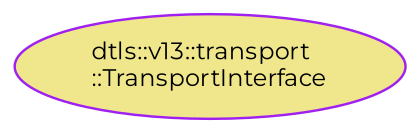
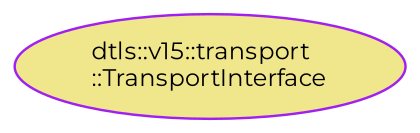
(210, 66) -> (210, 66)
